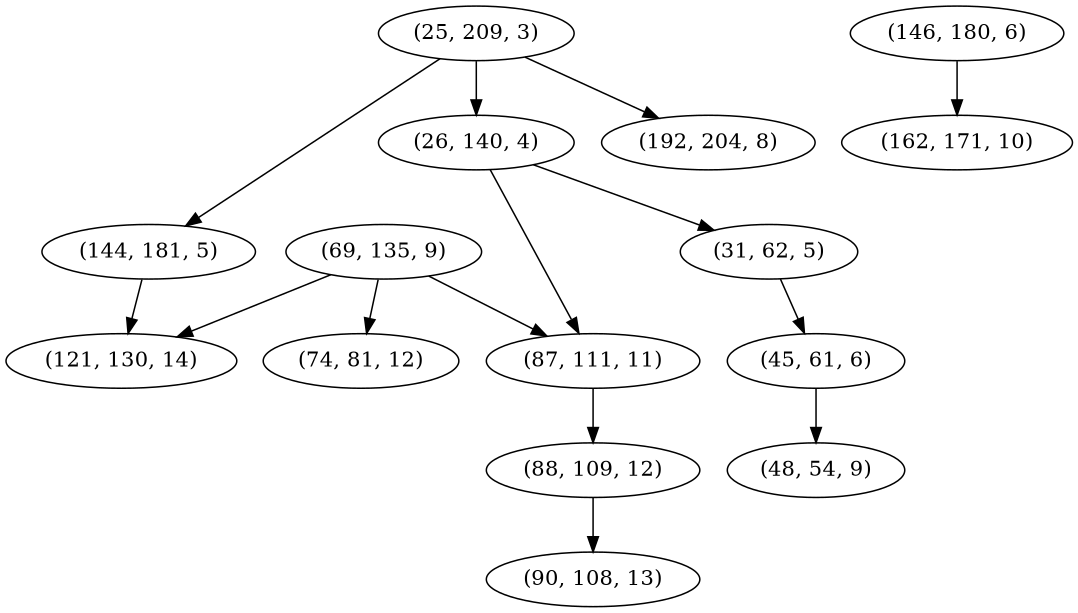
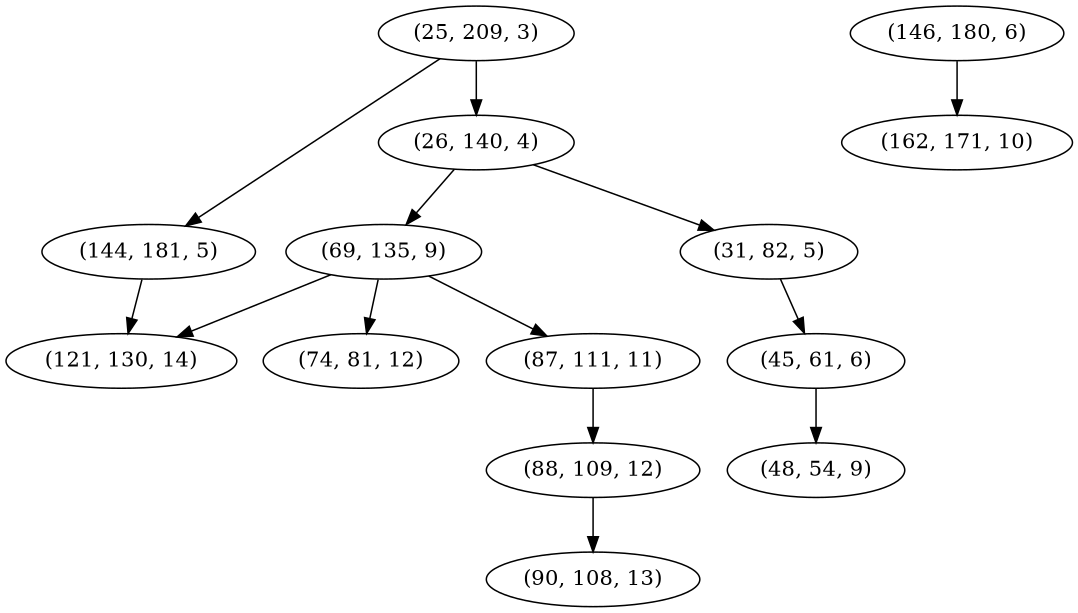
(708, 143) -> none
(531, 245) -> (435, 191)
(769, 252) -> (769, 252)
